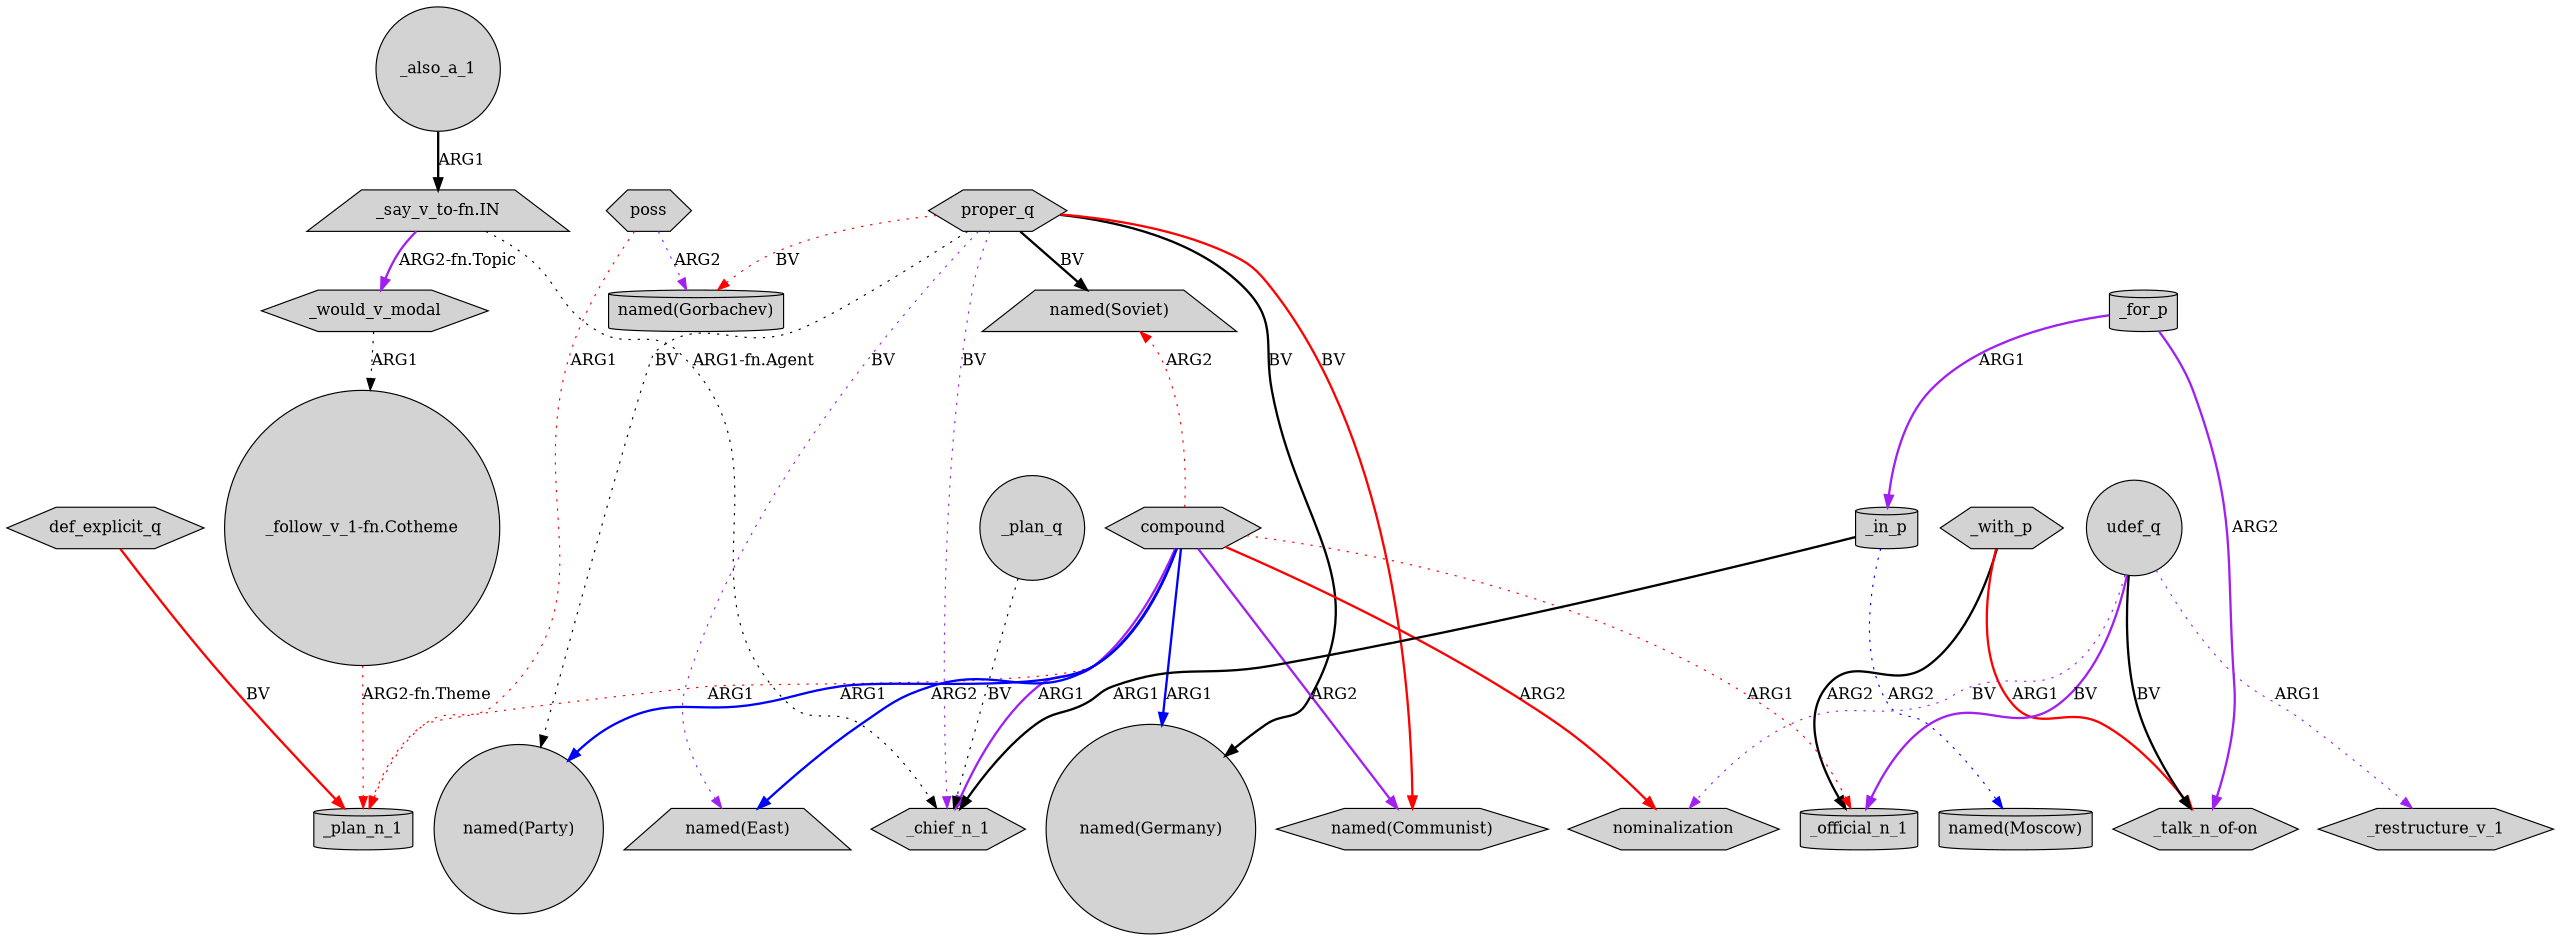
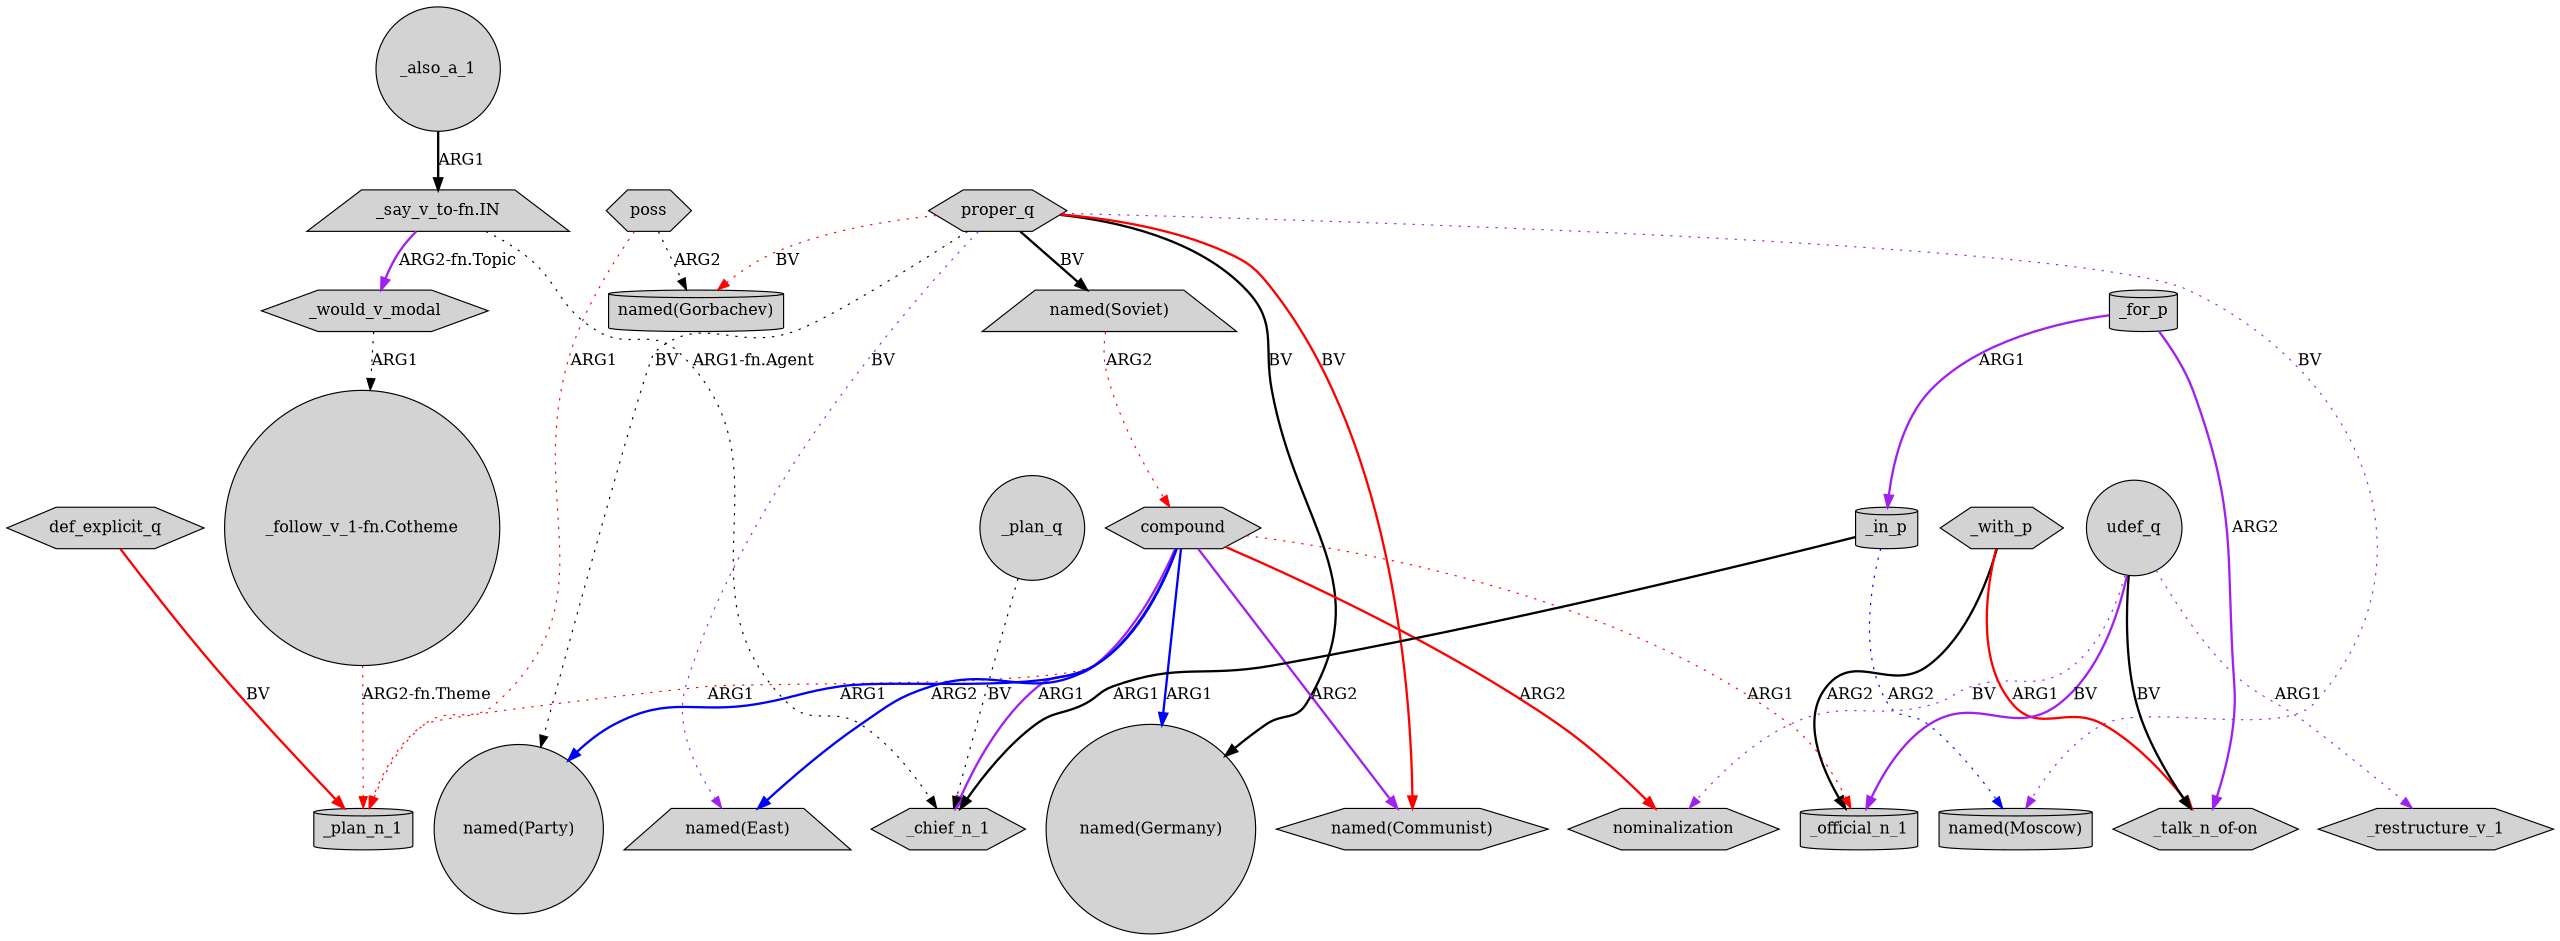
(670, 255) -> (670, 255)
(1180, 420) -> (1122, 418)
(948, 512) -> (2039, 263)
